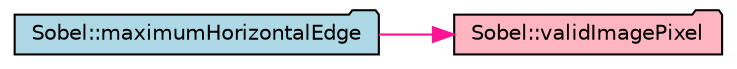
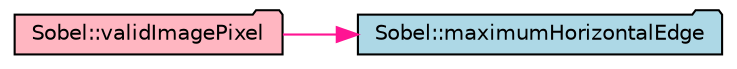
(406, 35) -> (310, 35)
